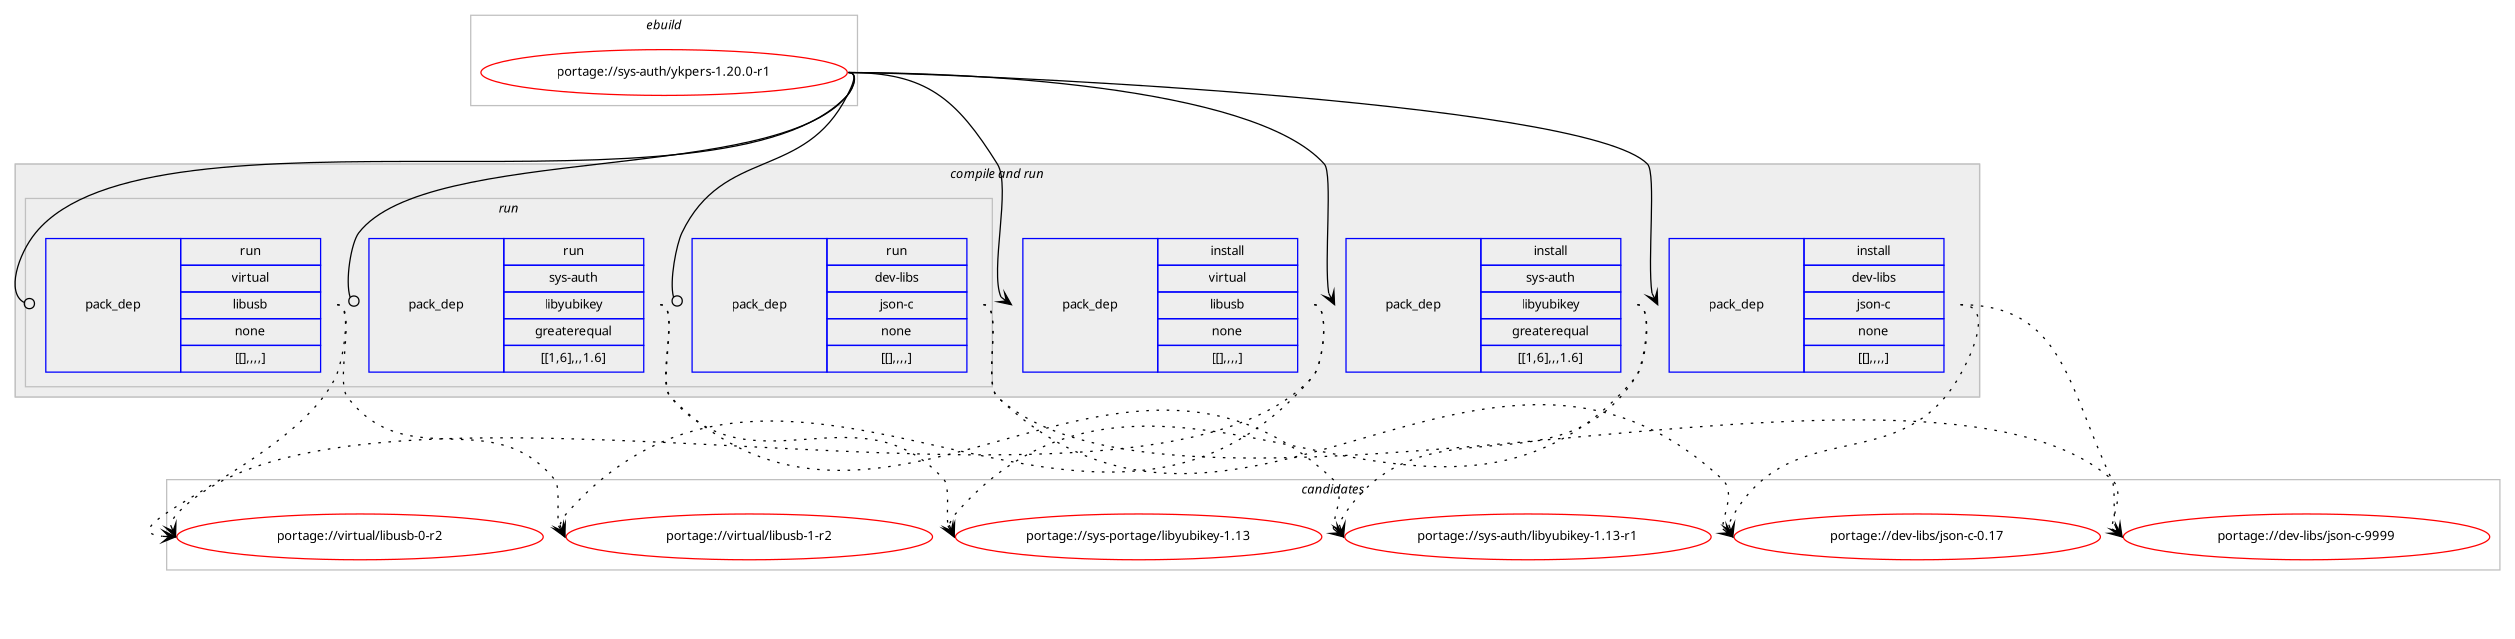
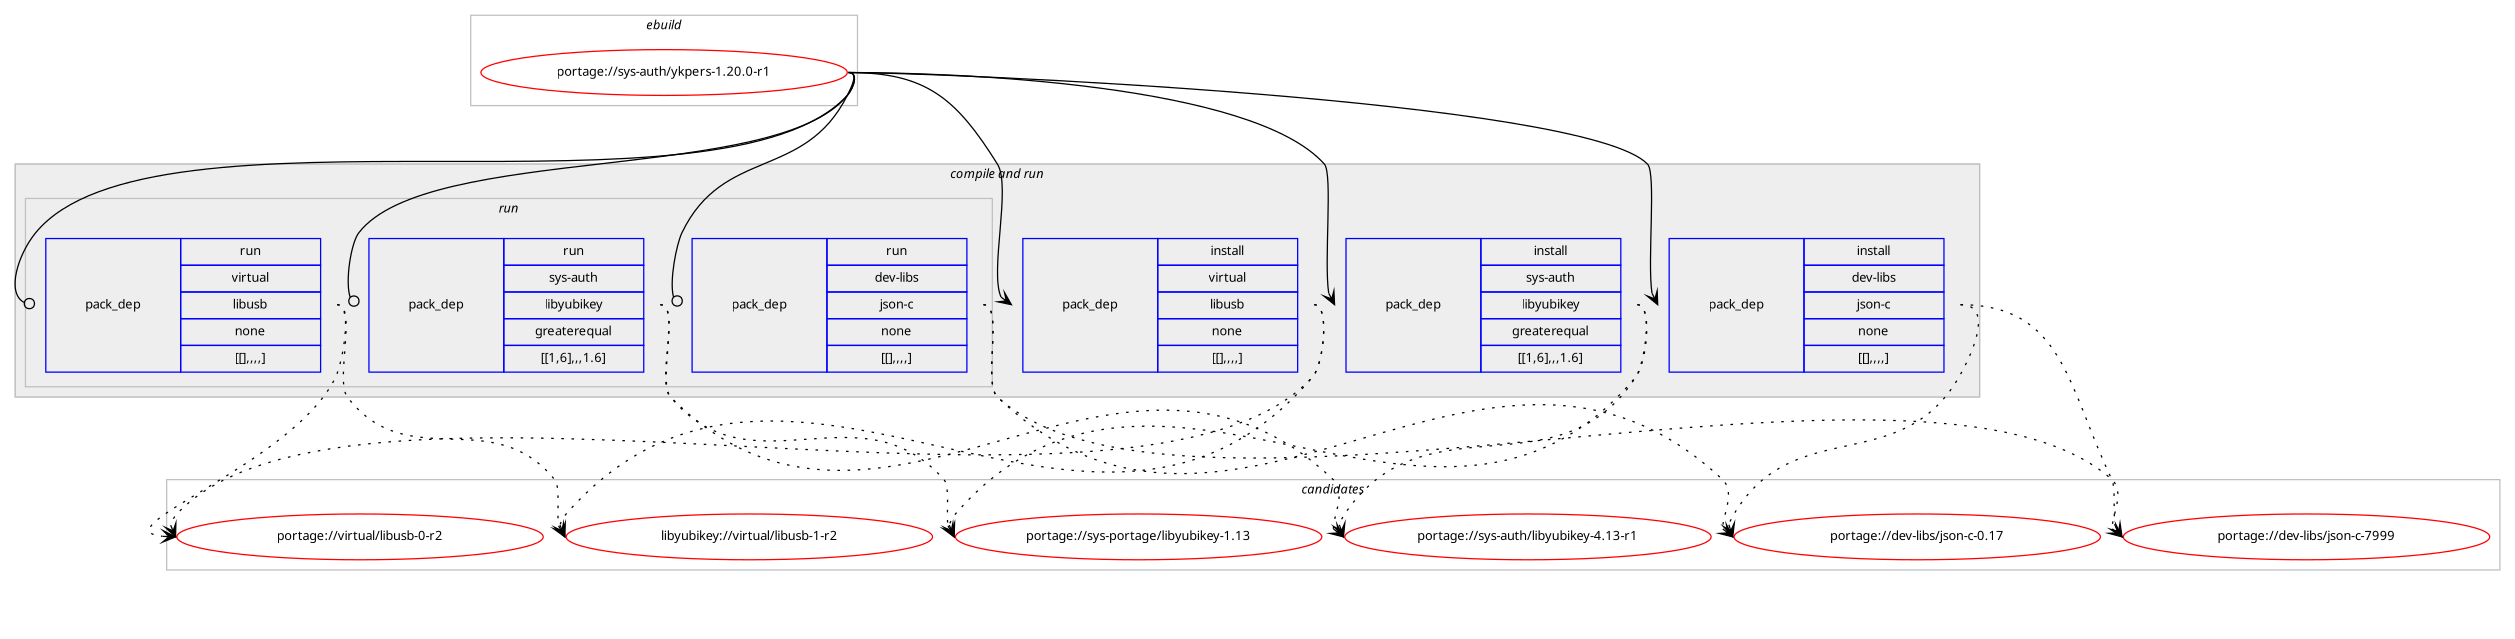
(749, 537) -> (749, 537)
(1528, 537) -> (1528, 537)
(2307, 537) -> (2307, 537)
